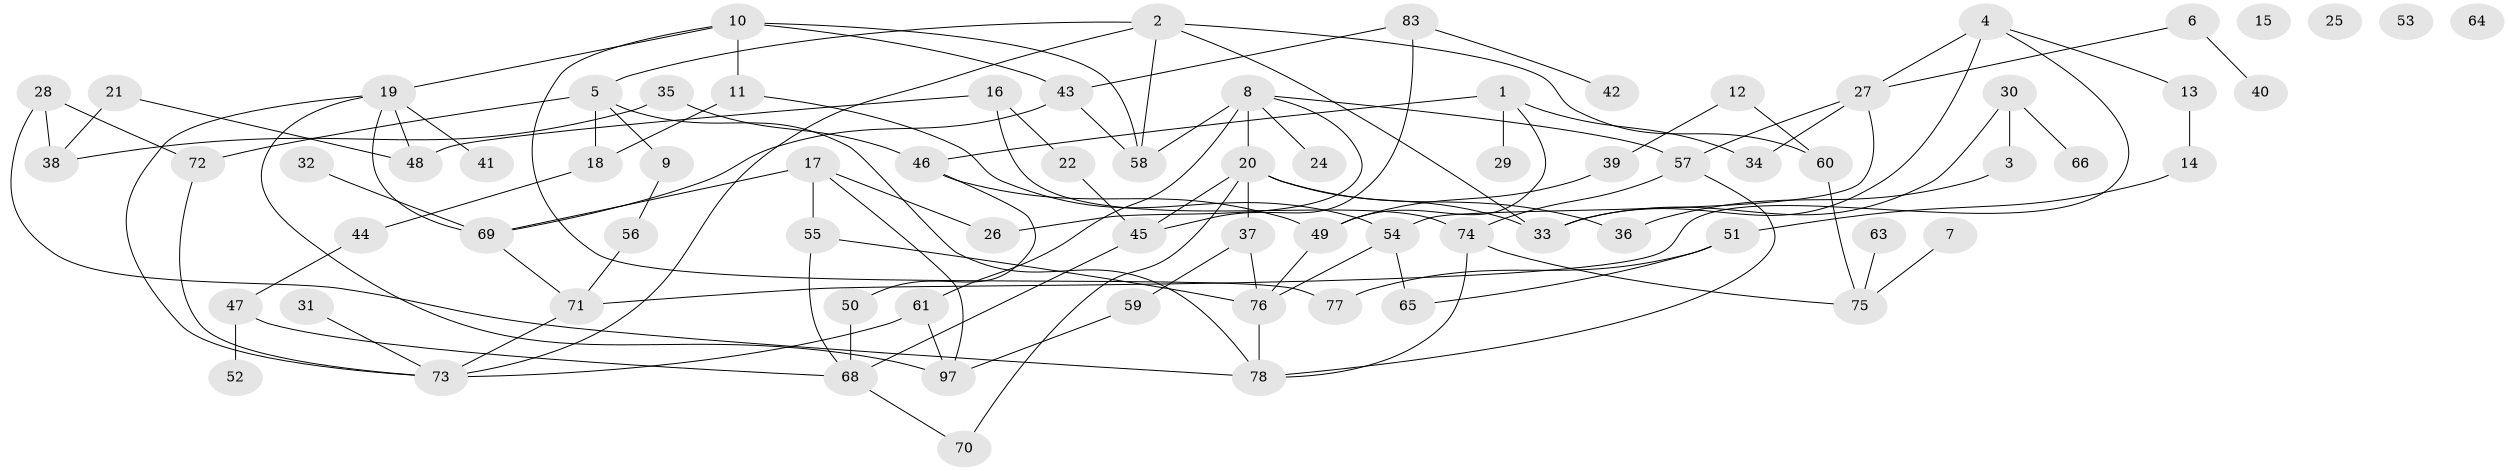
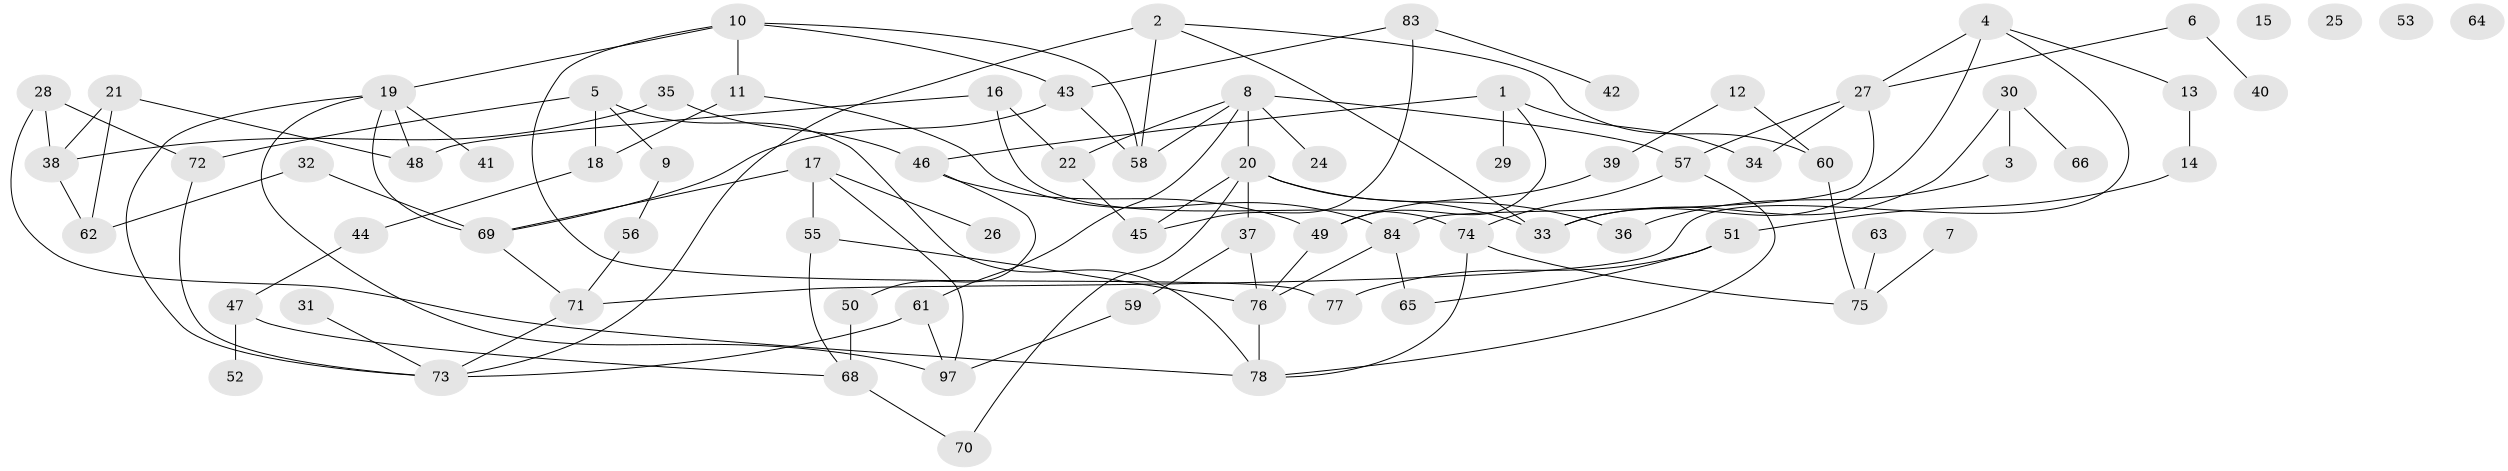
(820, 40) -> none
(1316, 202) -> (1160, 125)
none -> (89, 235)
(1393, 235) -> (1393, 235)
(995, 307) -> none
